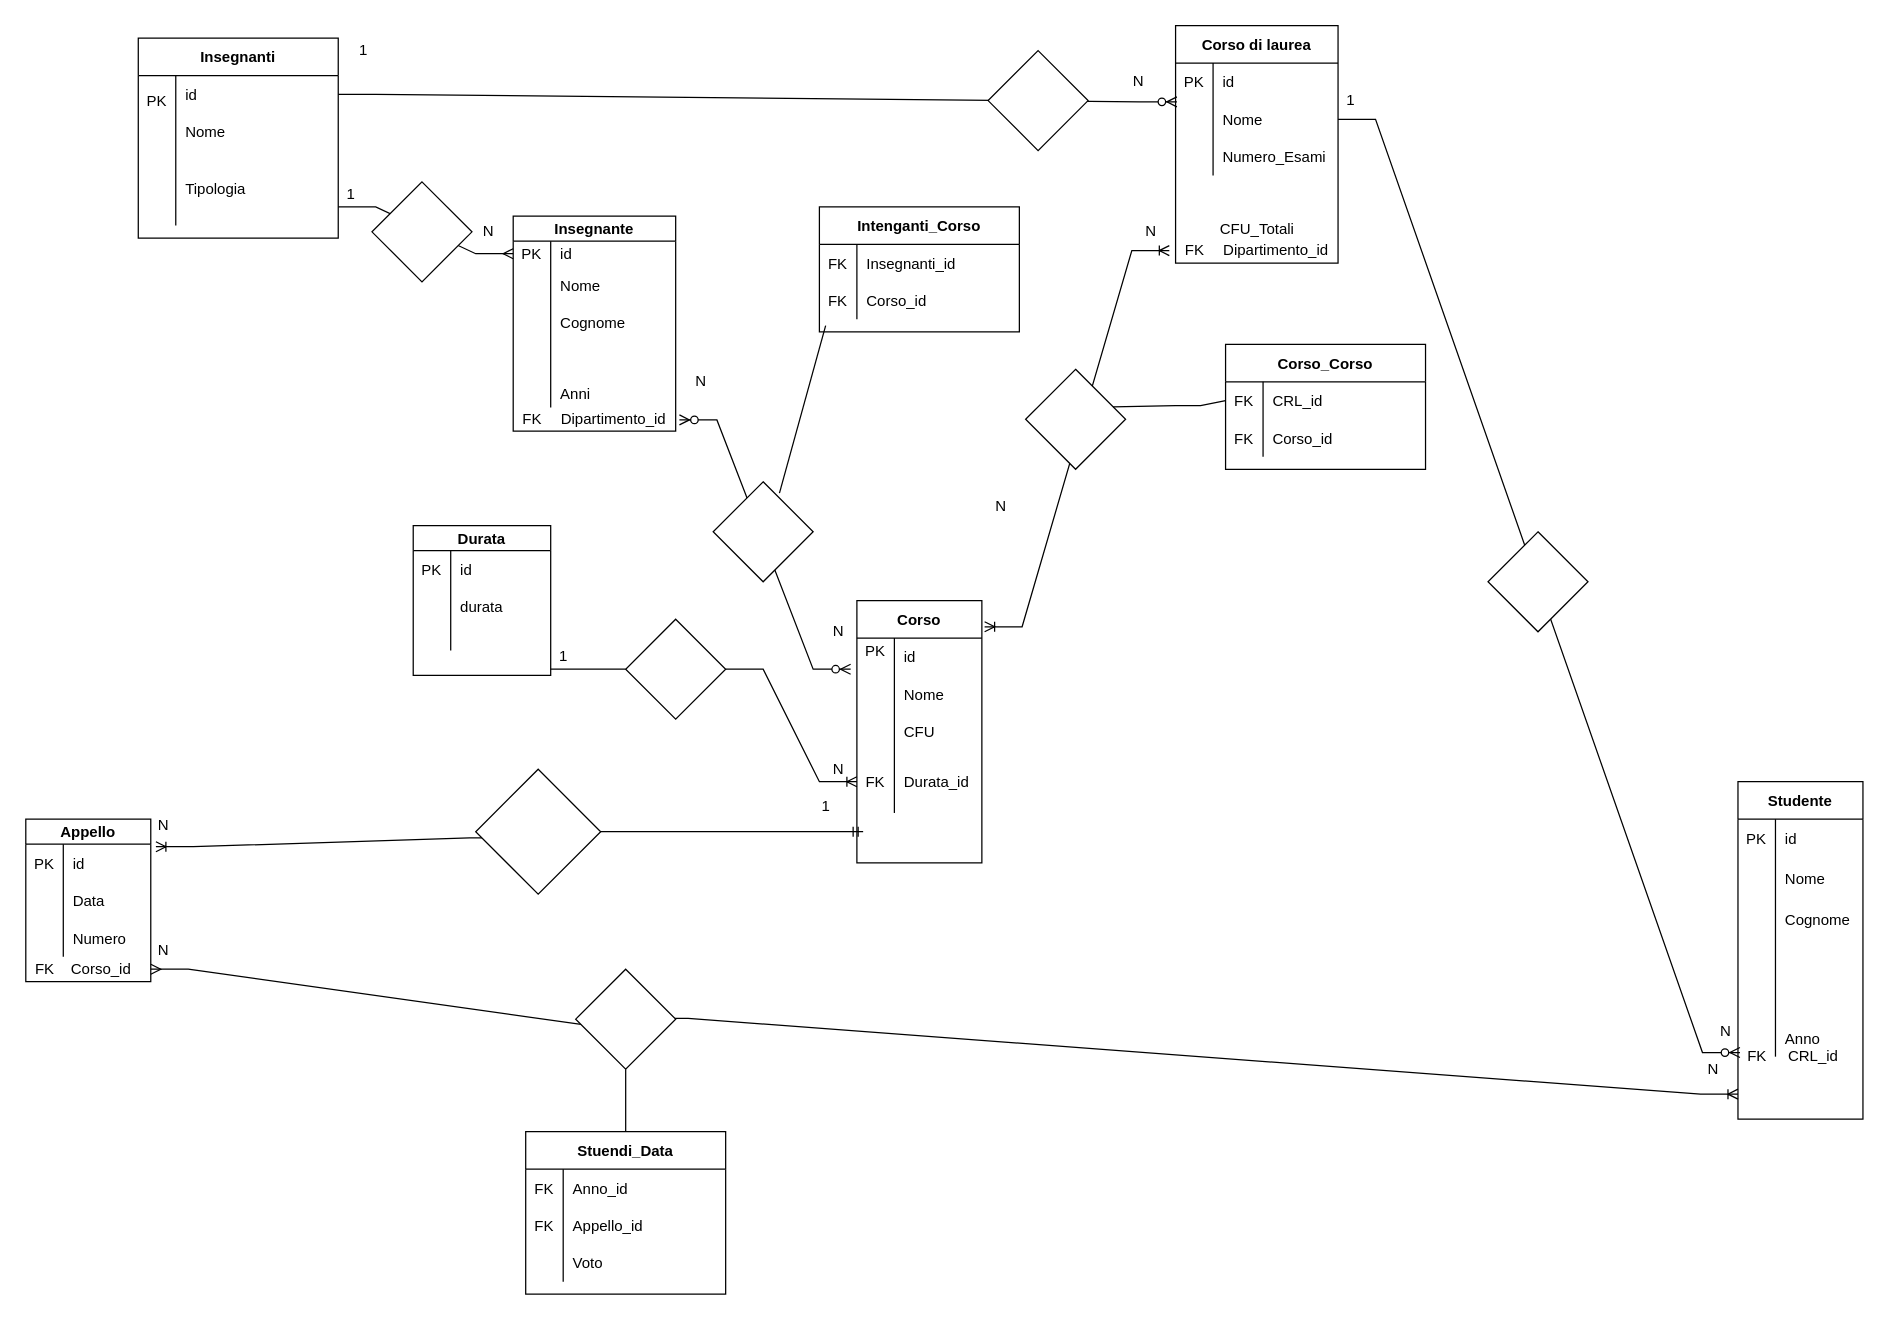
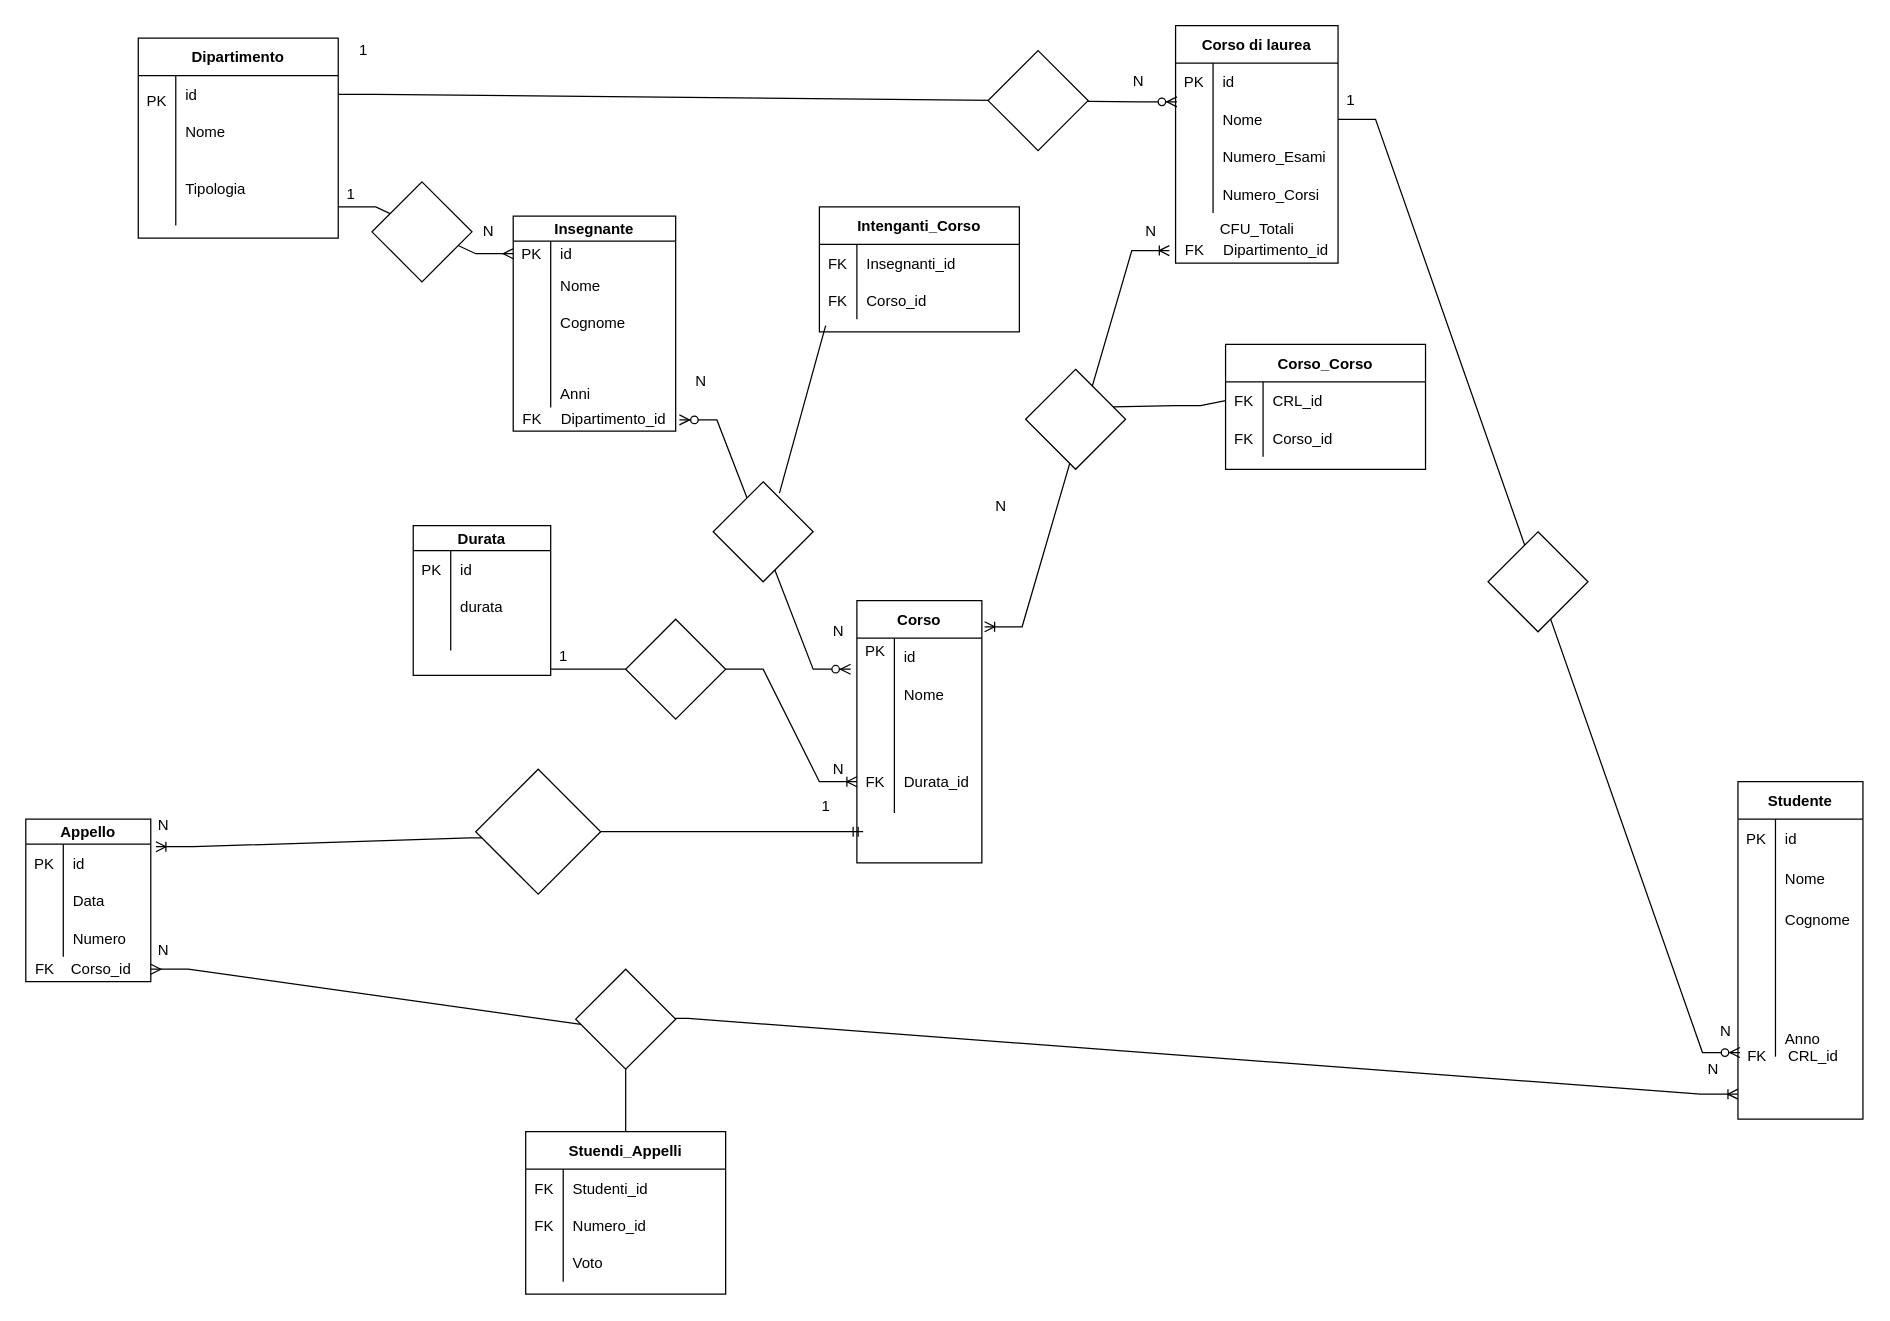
(238, 58) -> (238, 58)
none -> (1276, 194)
(938, 732) -> none
(625, 1151) -> (625, 1151)
(600, 1189) -> (615, 1189)
(609, 1226) -> (608, 1226)
